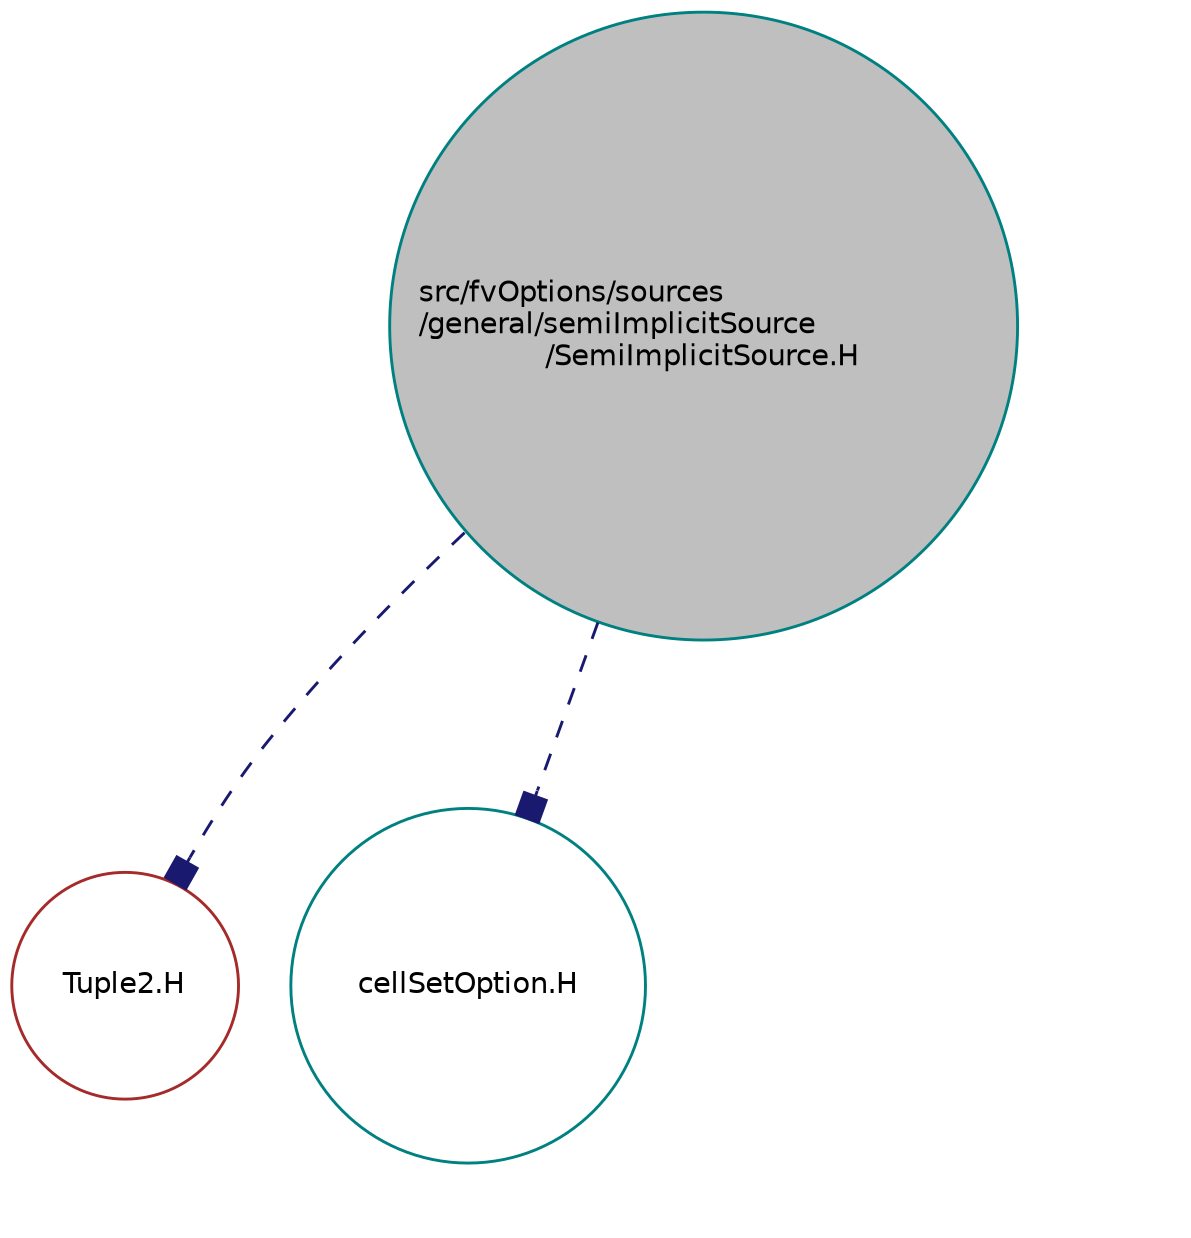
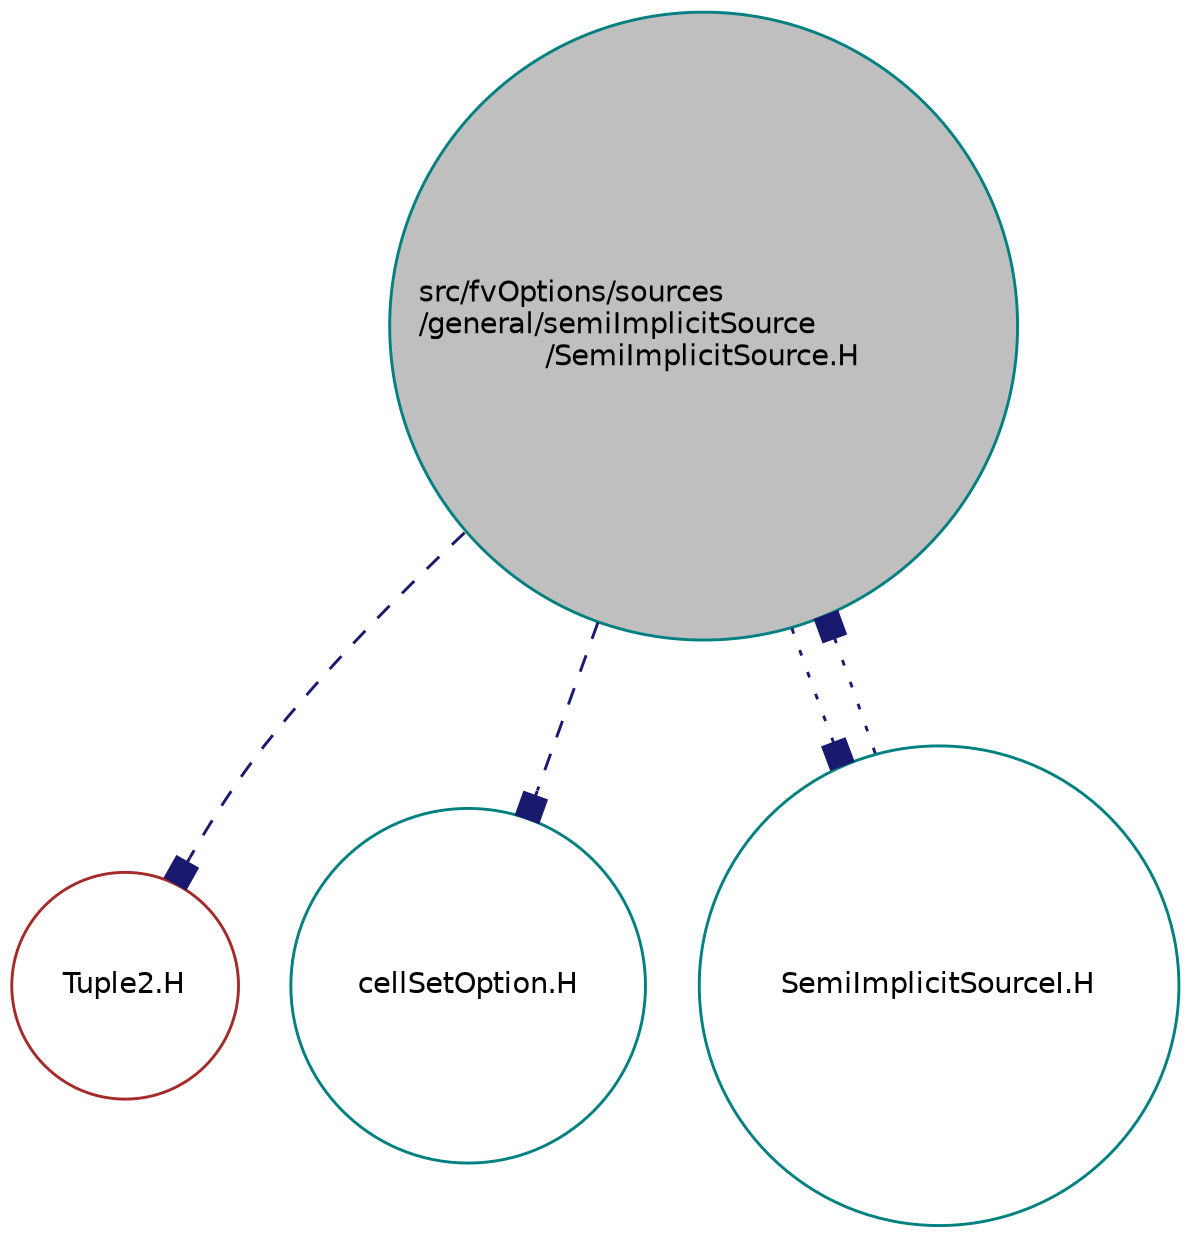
none -> (939, 986)
